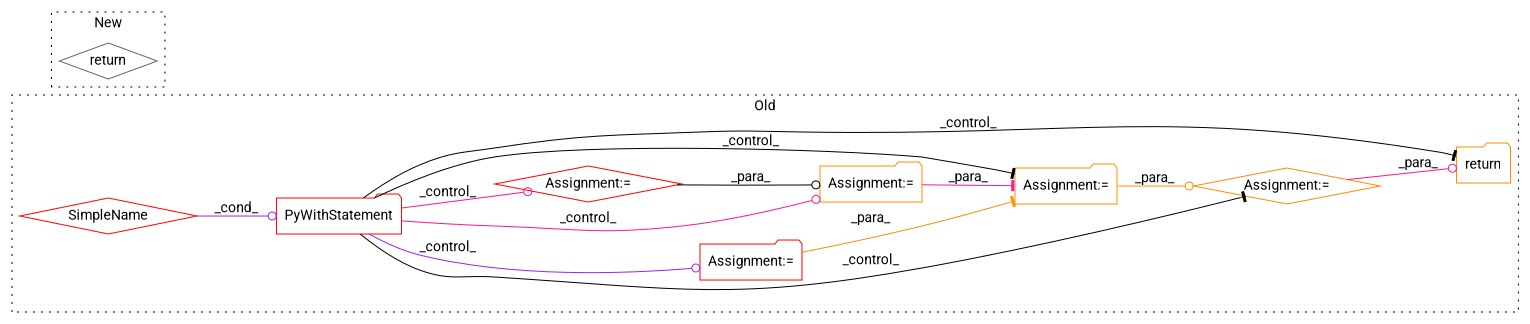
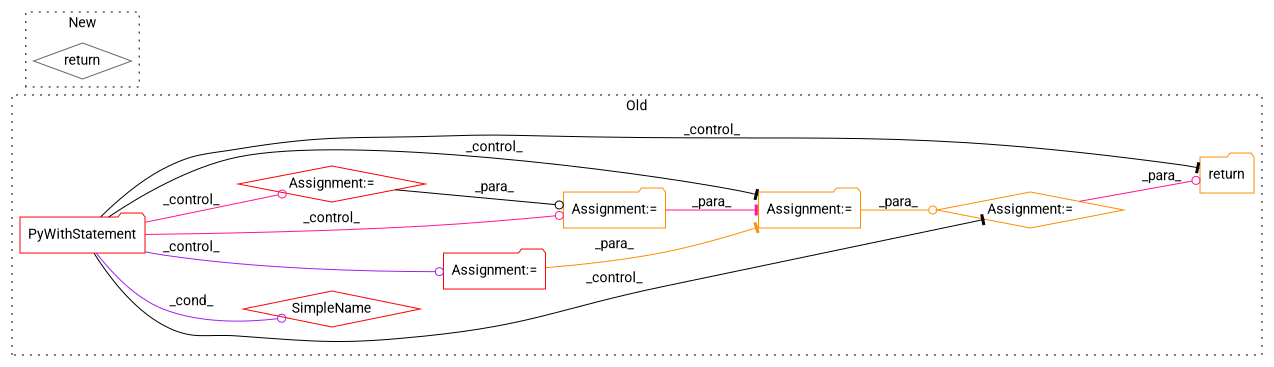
(232, 216) -> (176, 313)
